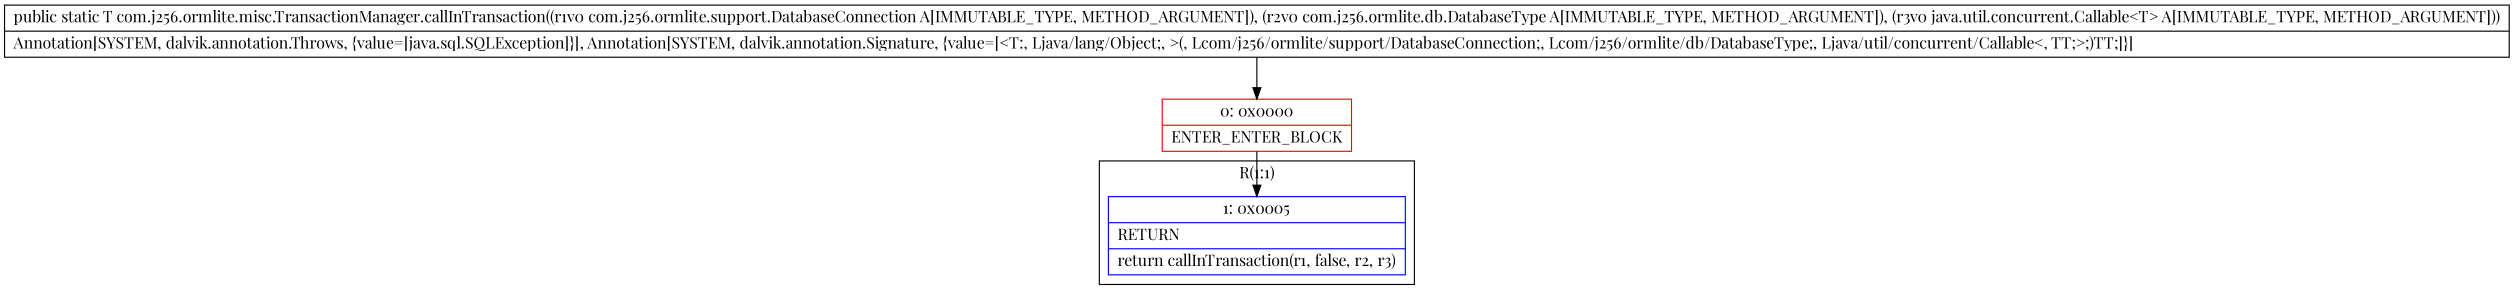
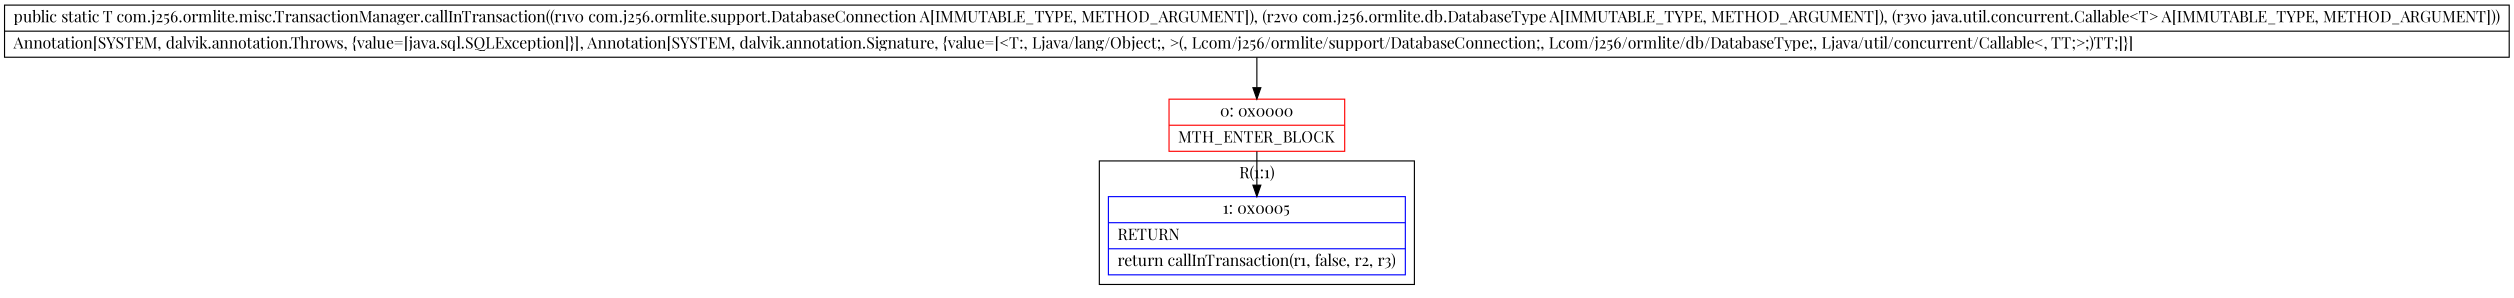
(1257, 138) -> (1257, 138)
